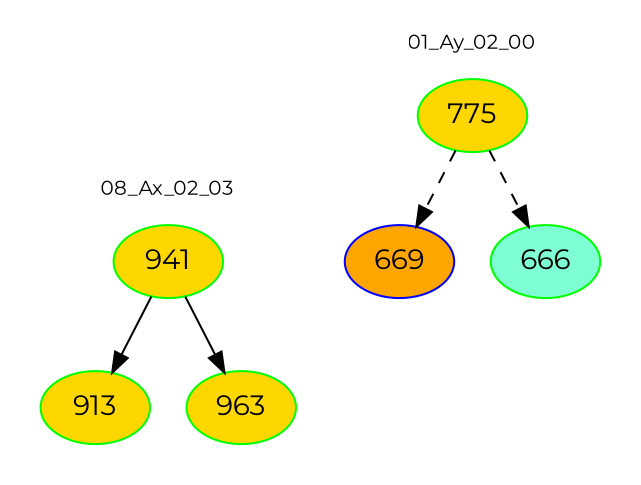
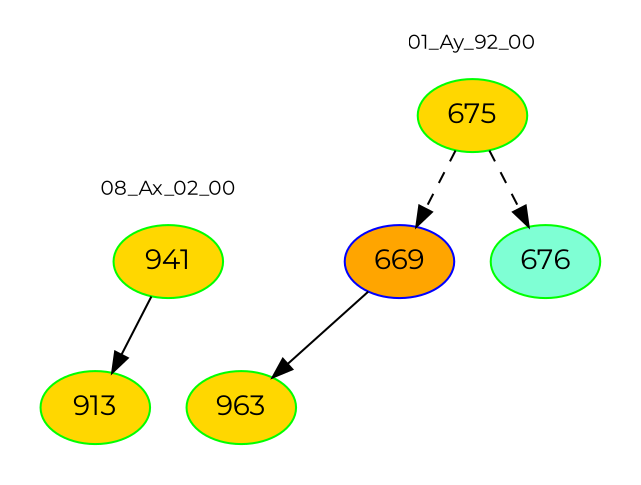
(472, 44) -> (472, 44)
(472, 116) -> (472, 116)
(168, 190) -> (168, 190)
(545, 262) -> (545, 262)
(200, 325) -> (328, 328)
